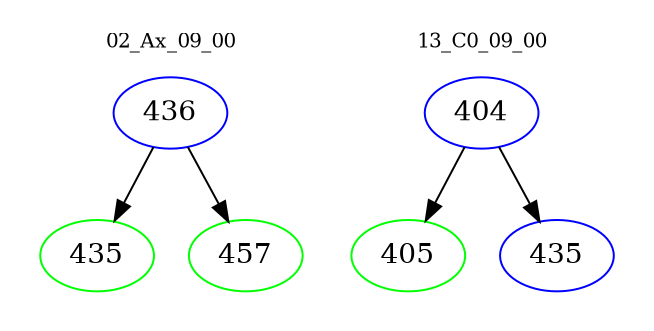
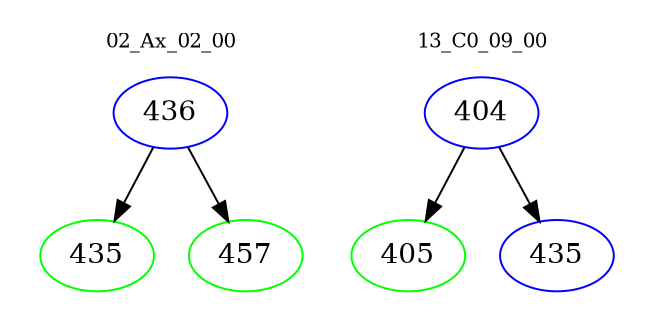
(171, 43) -> (171, 43)
